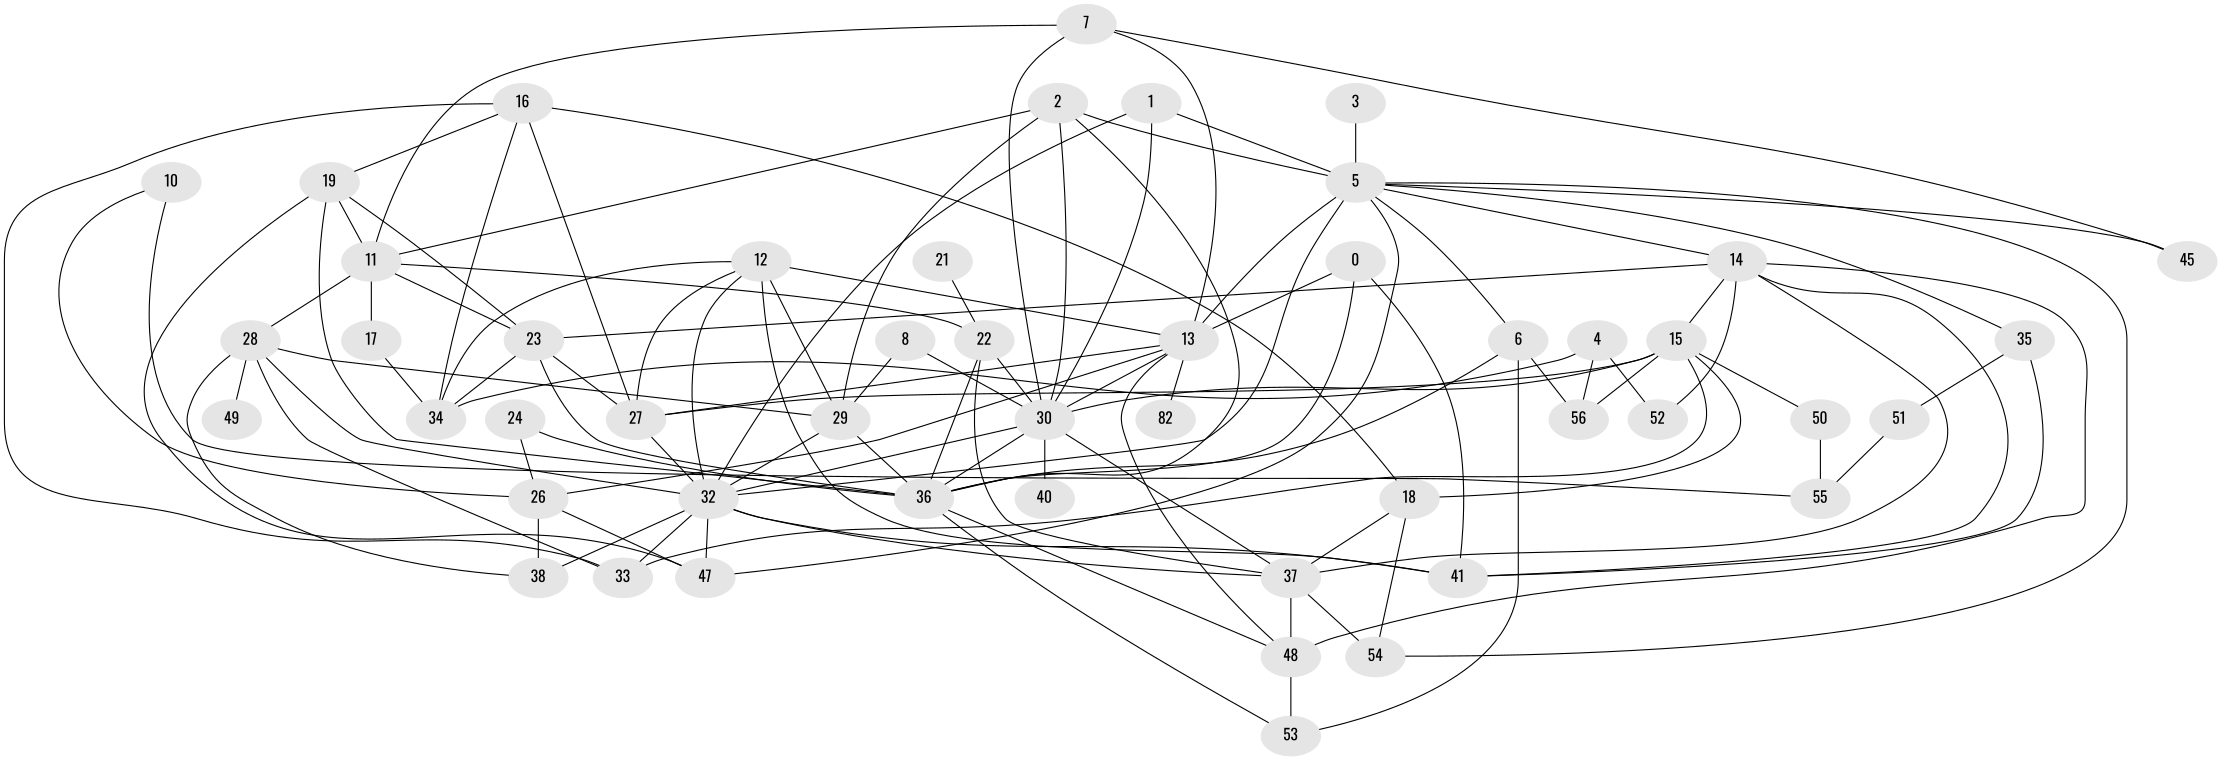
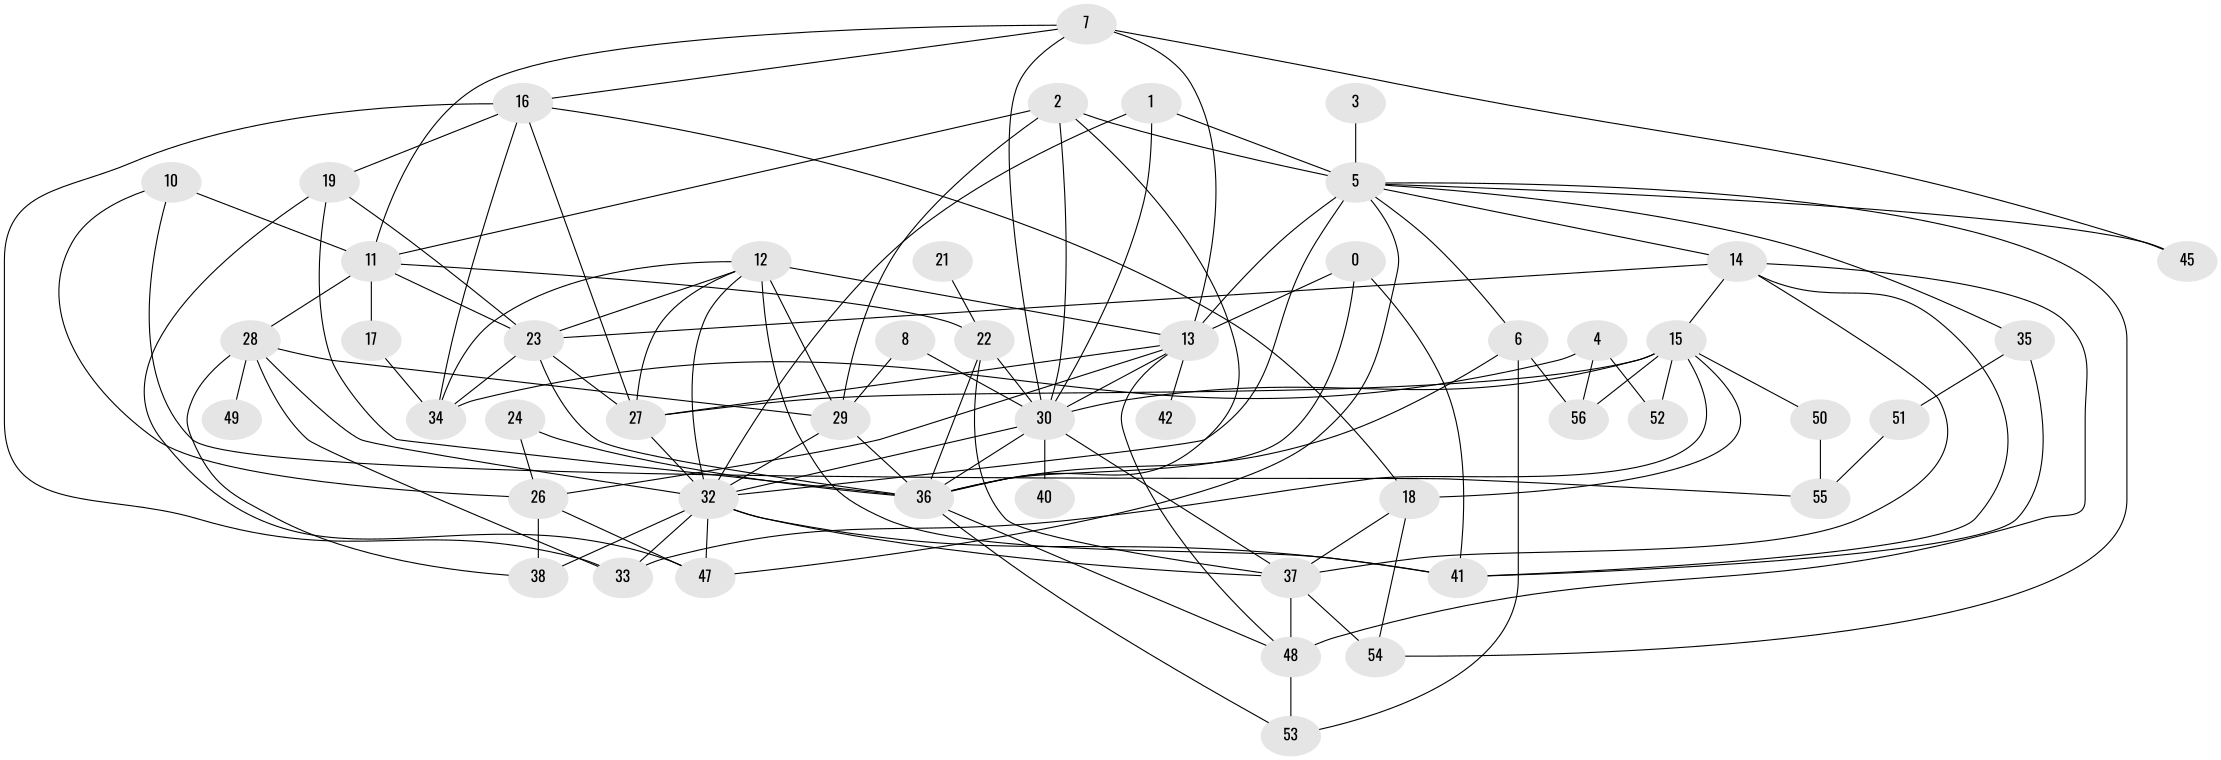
none -> (805, 64)
(350, 222) -> (264, 219)
none -> (647, 301)
(1721, 350) -> (1667, 380)
(1166, 420) -> (1166, 420)
